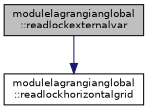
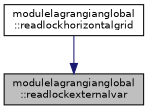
(74, 49) -> (74, 49)
